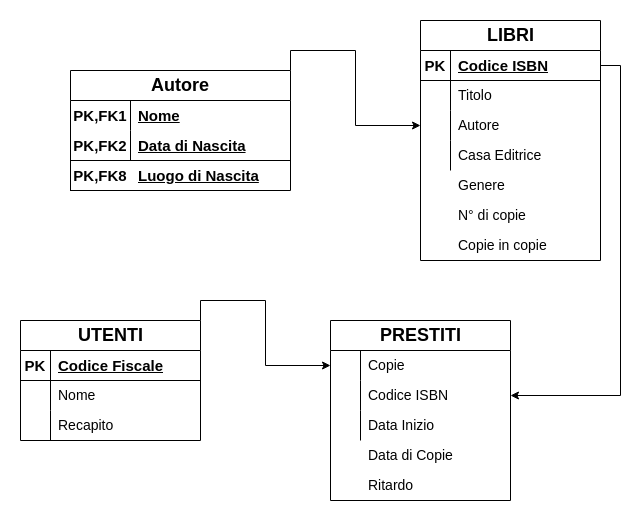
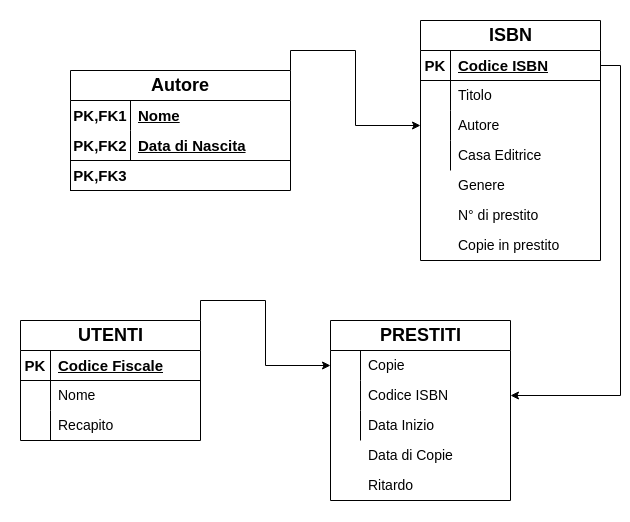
(511, 36) -> (511, 36)
(101, 176) -> (101, 176)
(201, 176) -> none
(489, 216) -> (499, 216)
(498, 246) -> (508, 246)
